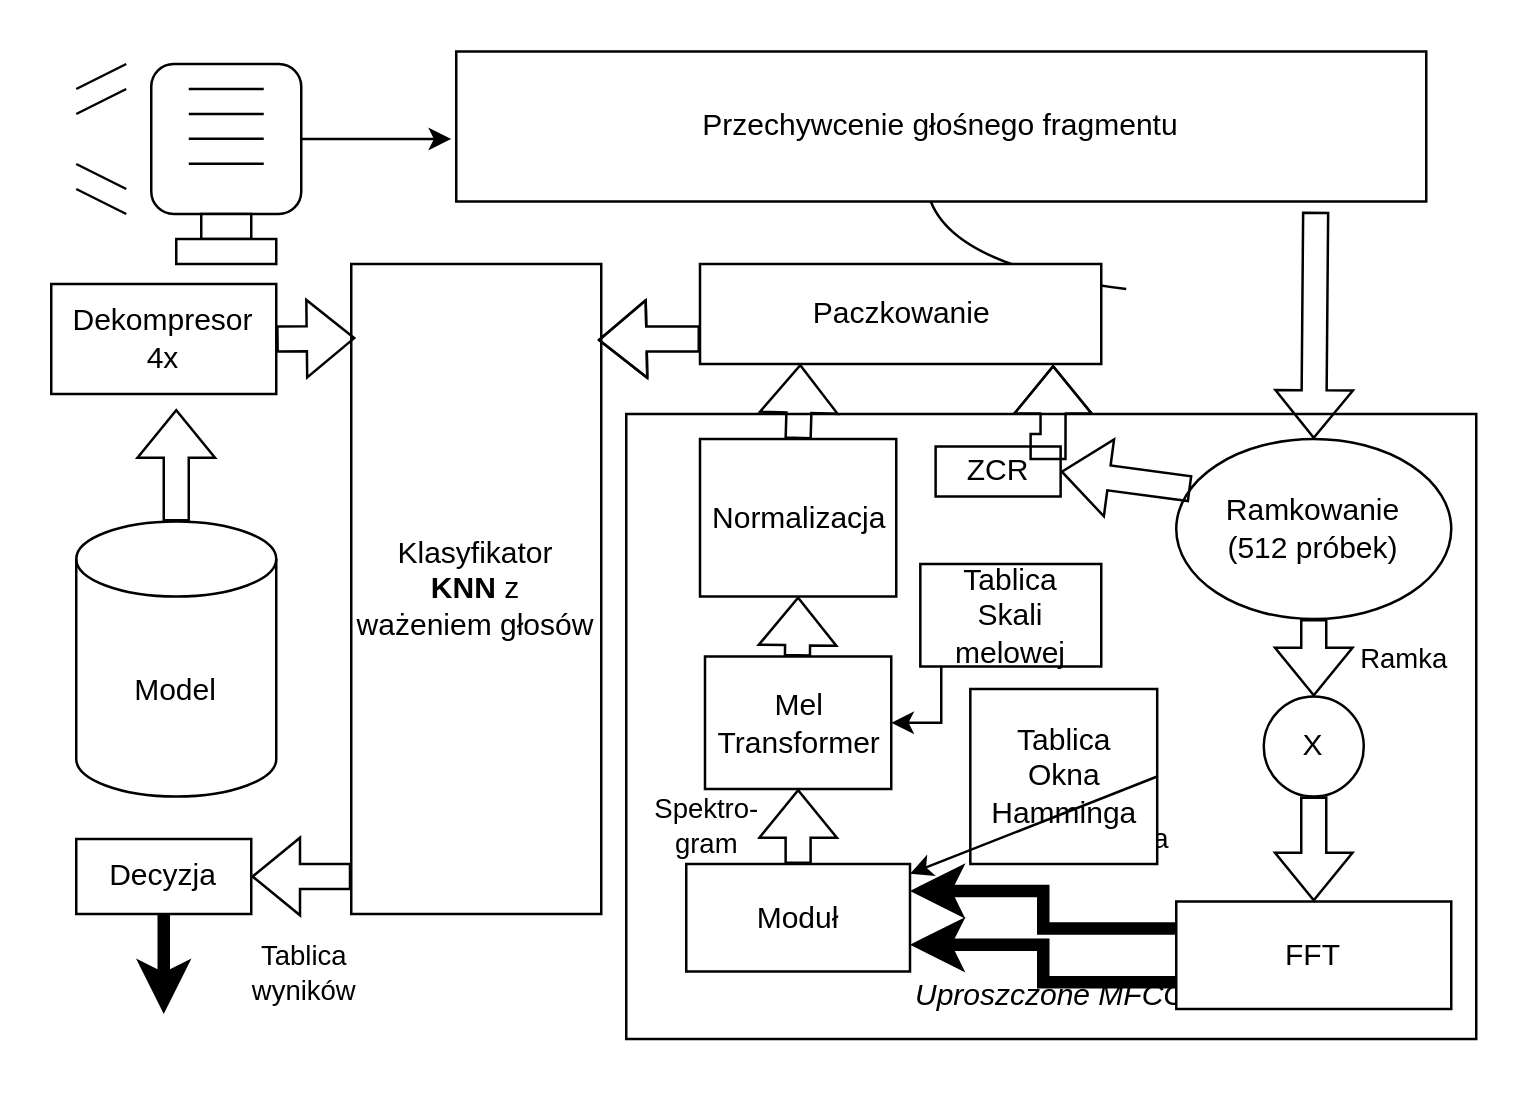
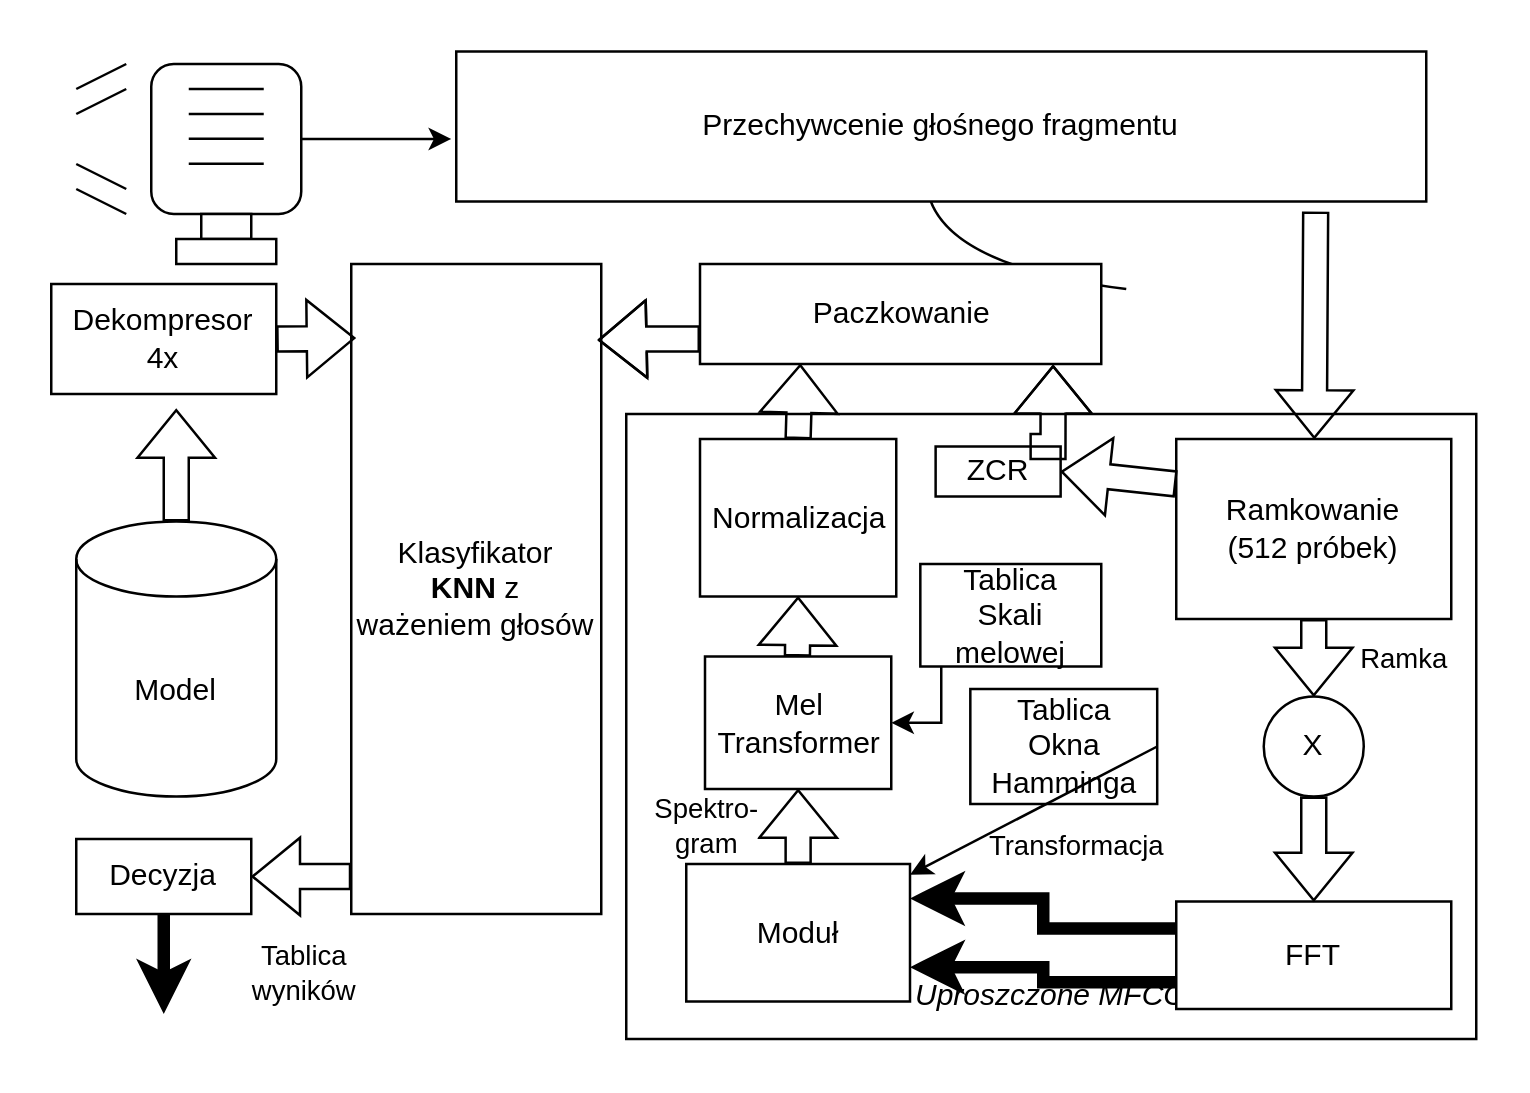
(1314, 529) -> (1314, 529)
(1064, 776) -> (1064, 746)
(798, 918) -> (798, 933)
